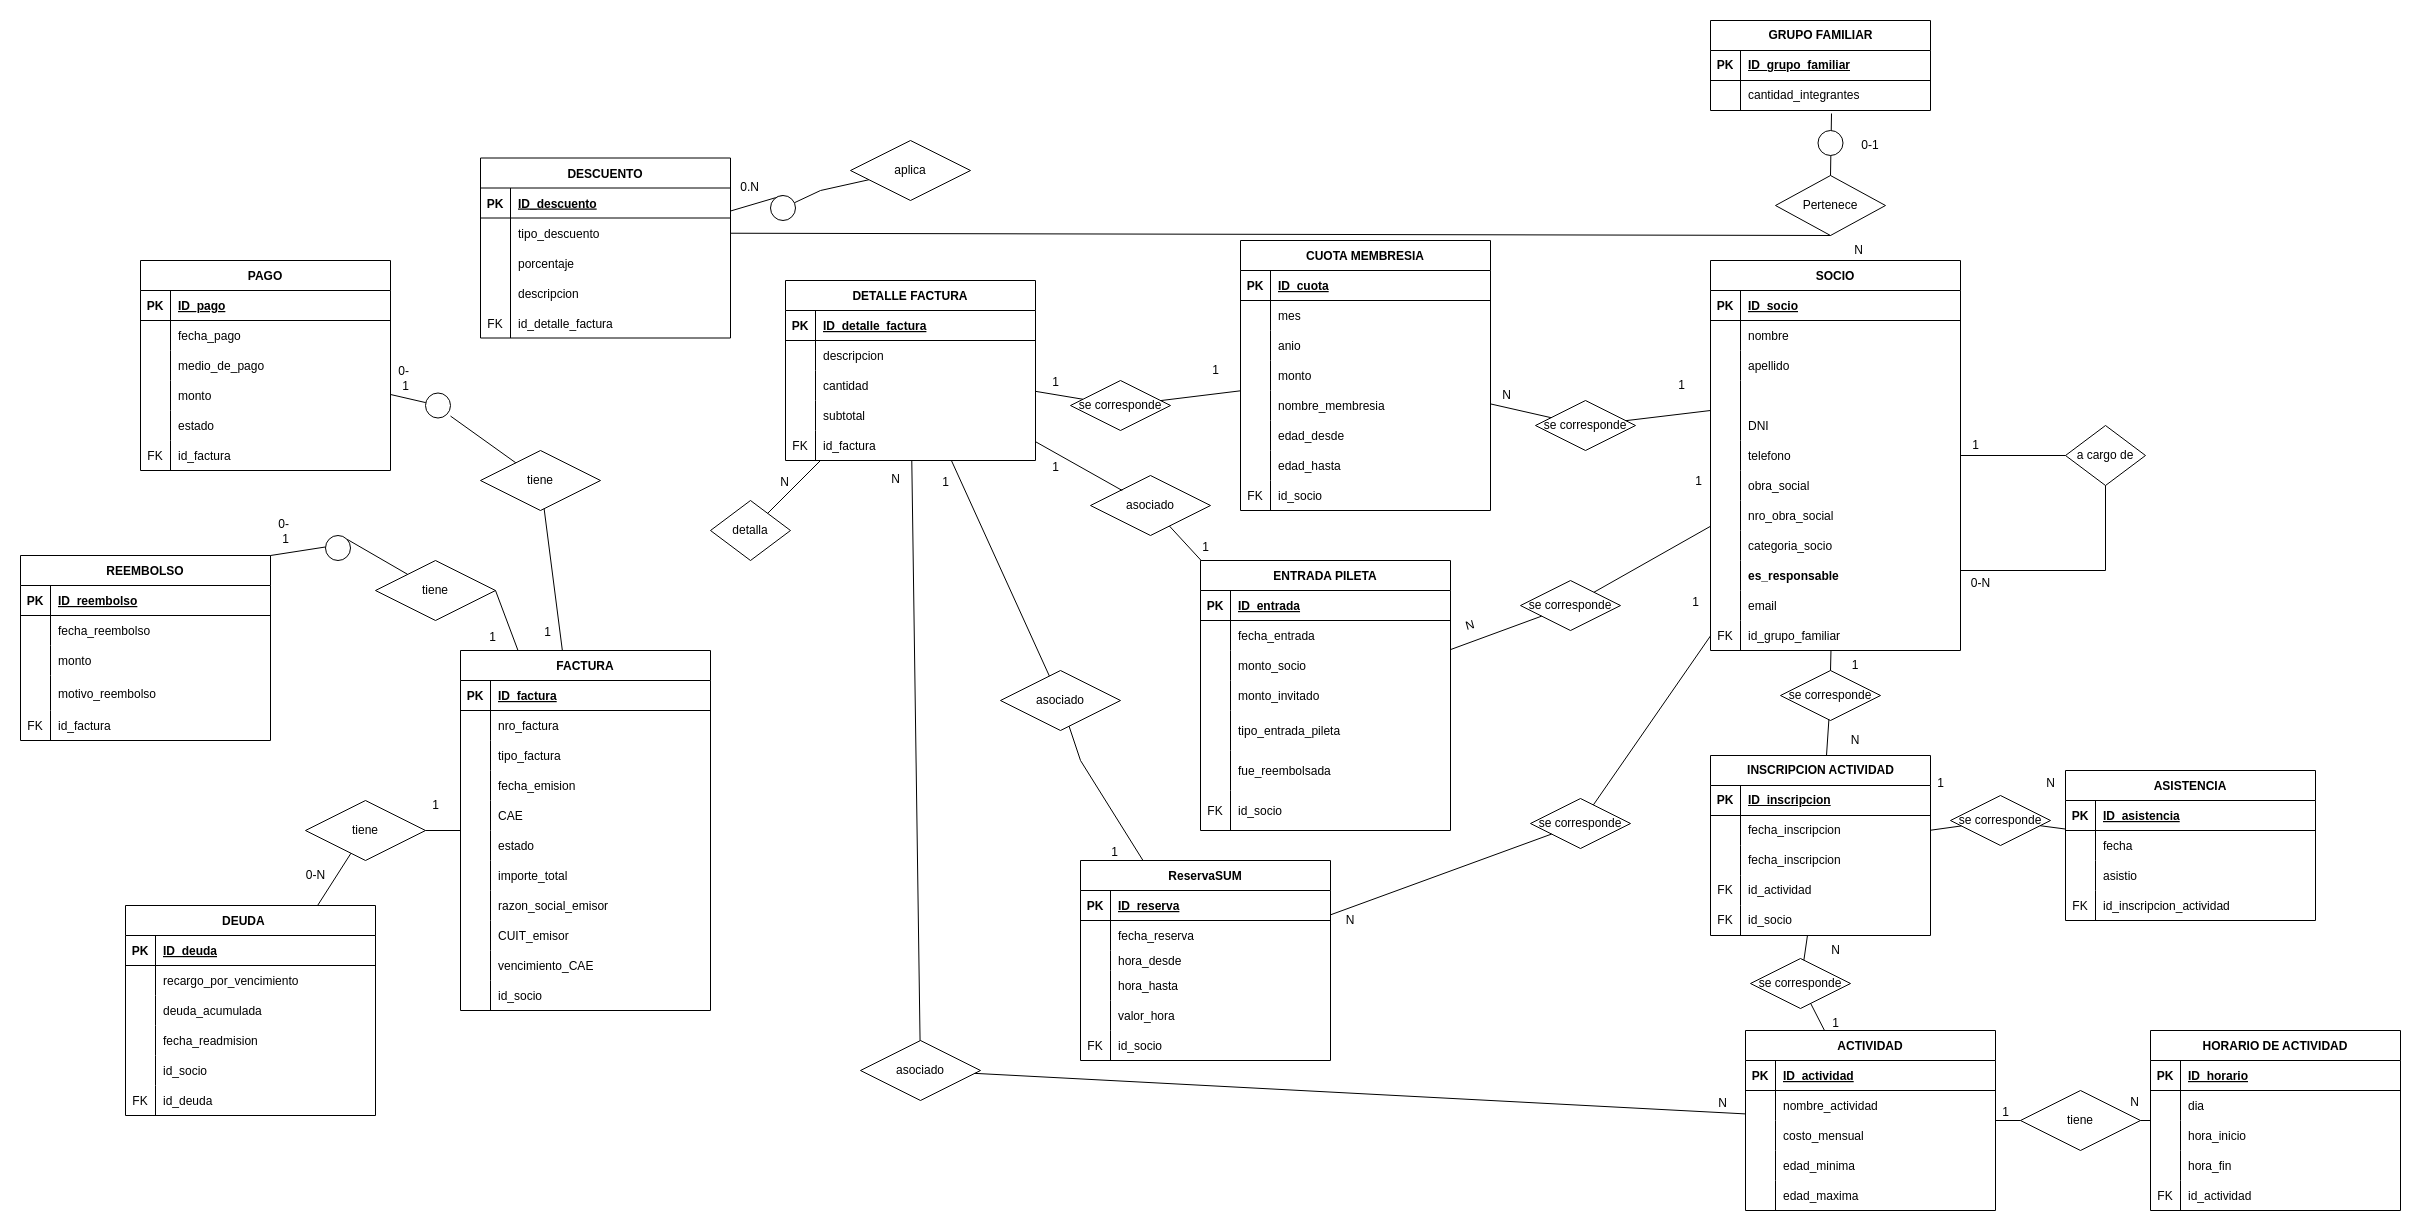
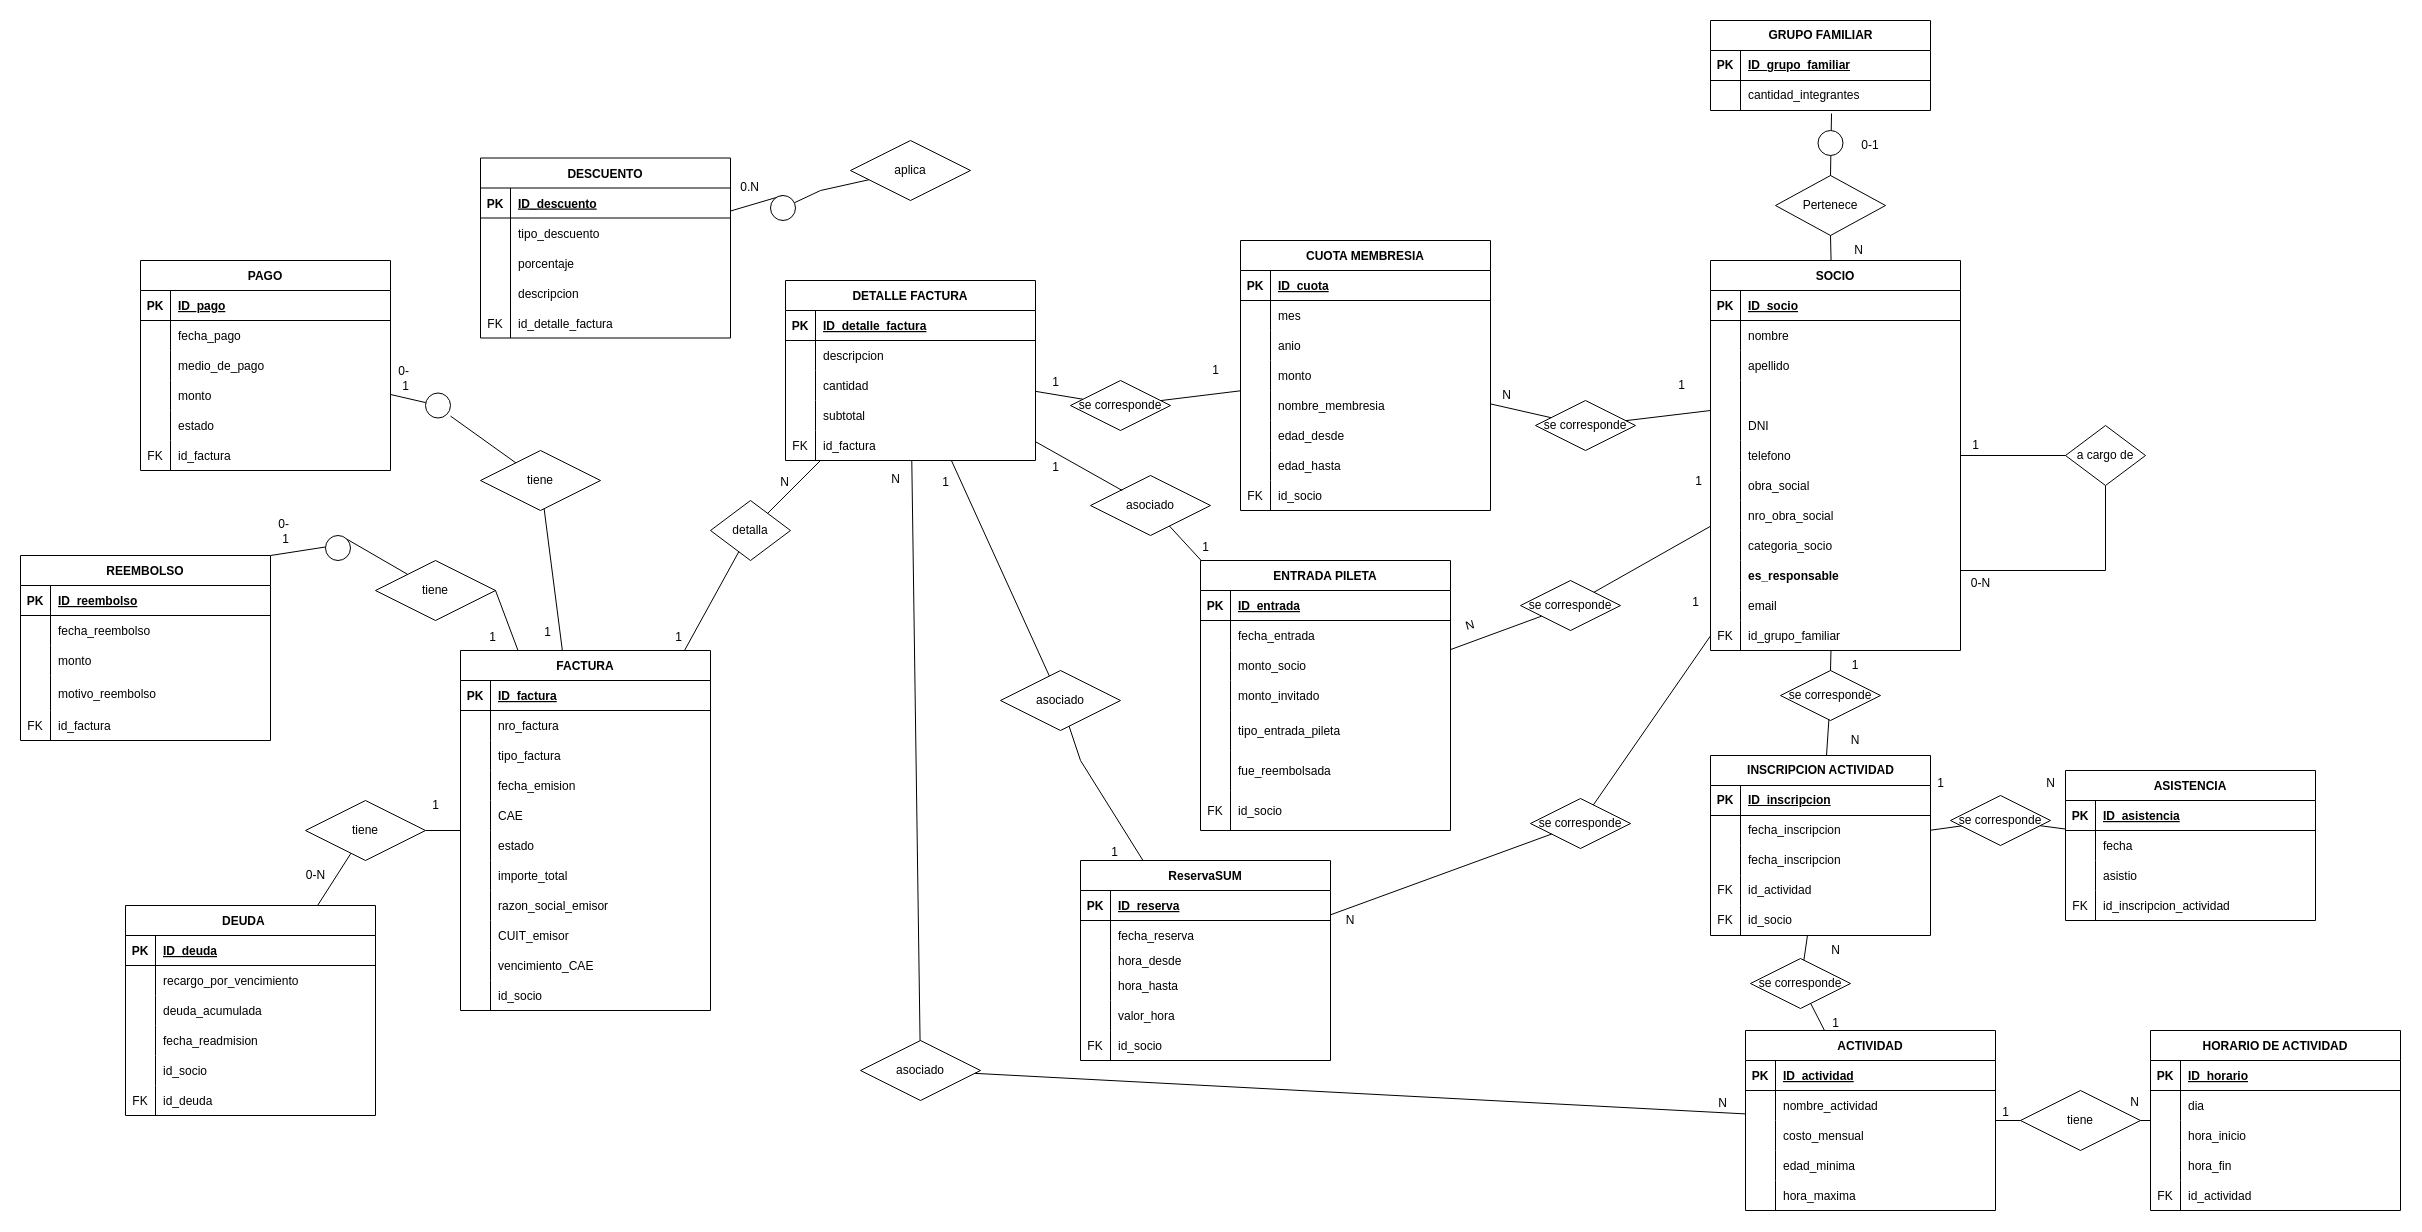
(1282, 234) -> (1831, 248)
none -> (712, 601)
(1818, 1196) -> (1818, 1196)
